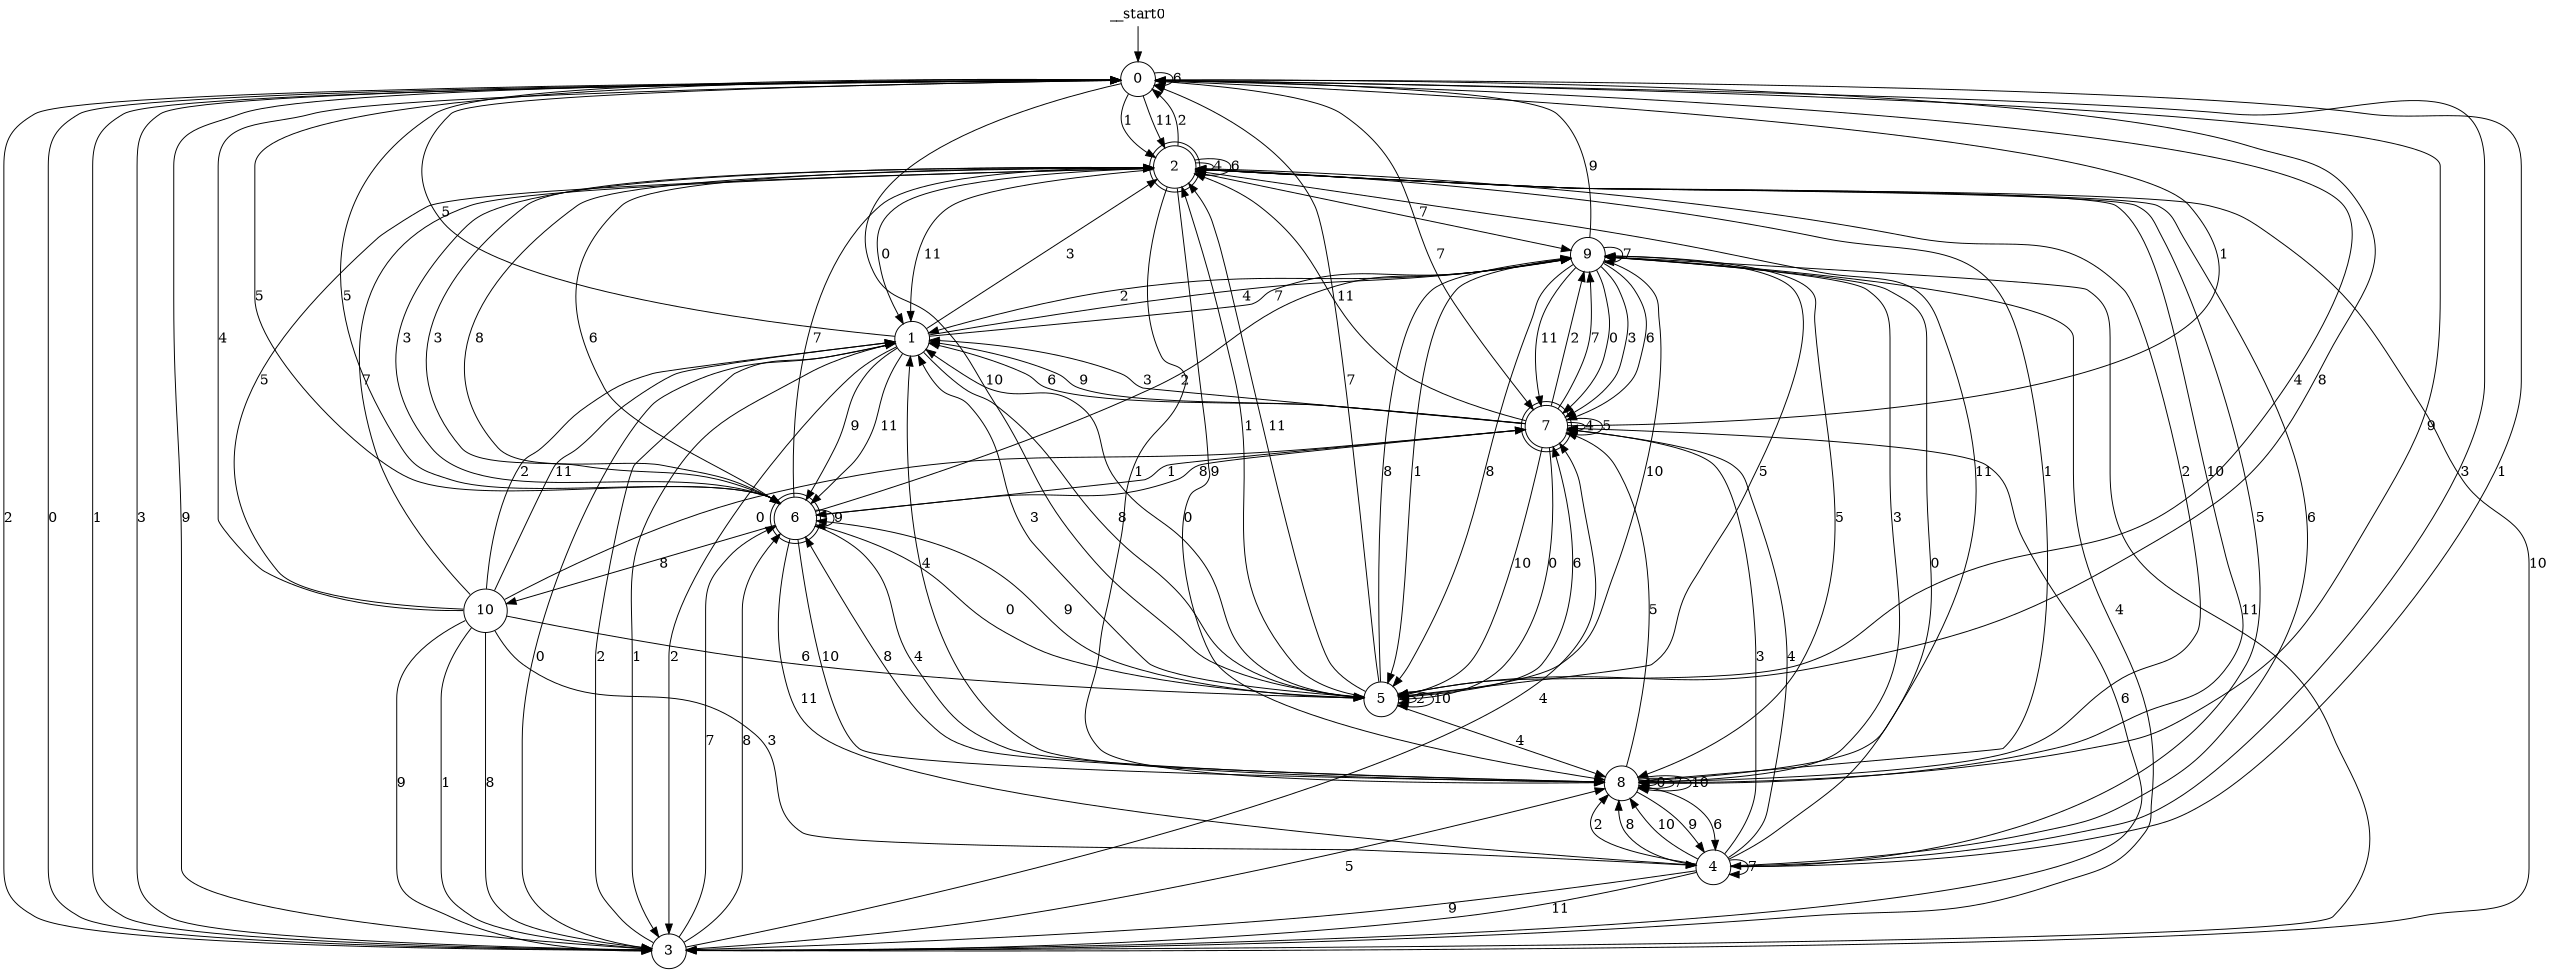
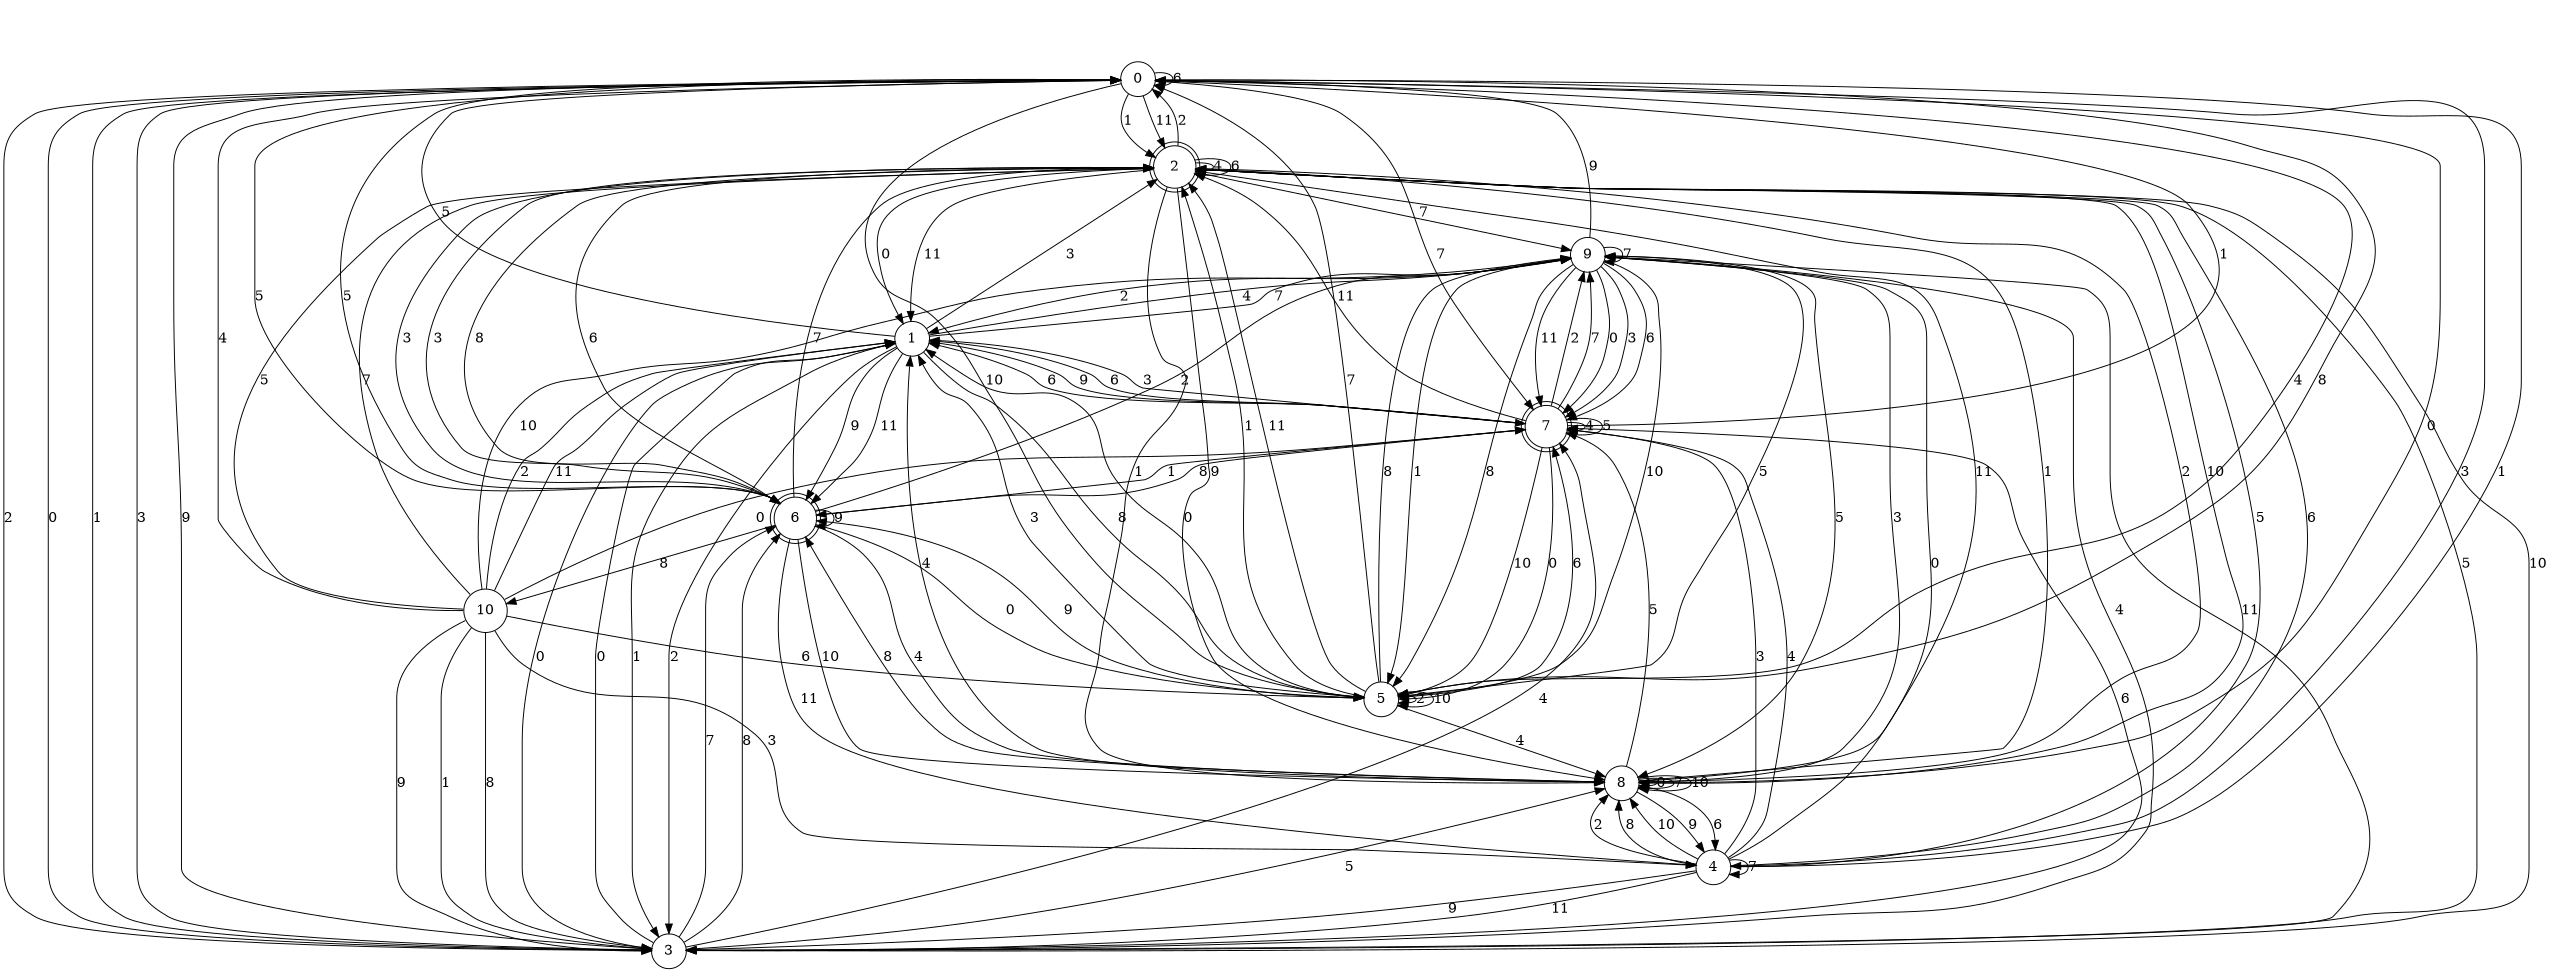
(1138, 15) -> none
none -> (937, 309)
none -> (1115, 389)
(2432, 427) -> (2432, 427)
(601, 657) -> (601, 657)
none -> (2472, 890)
